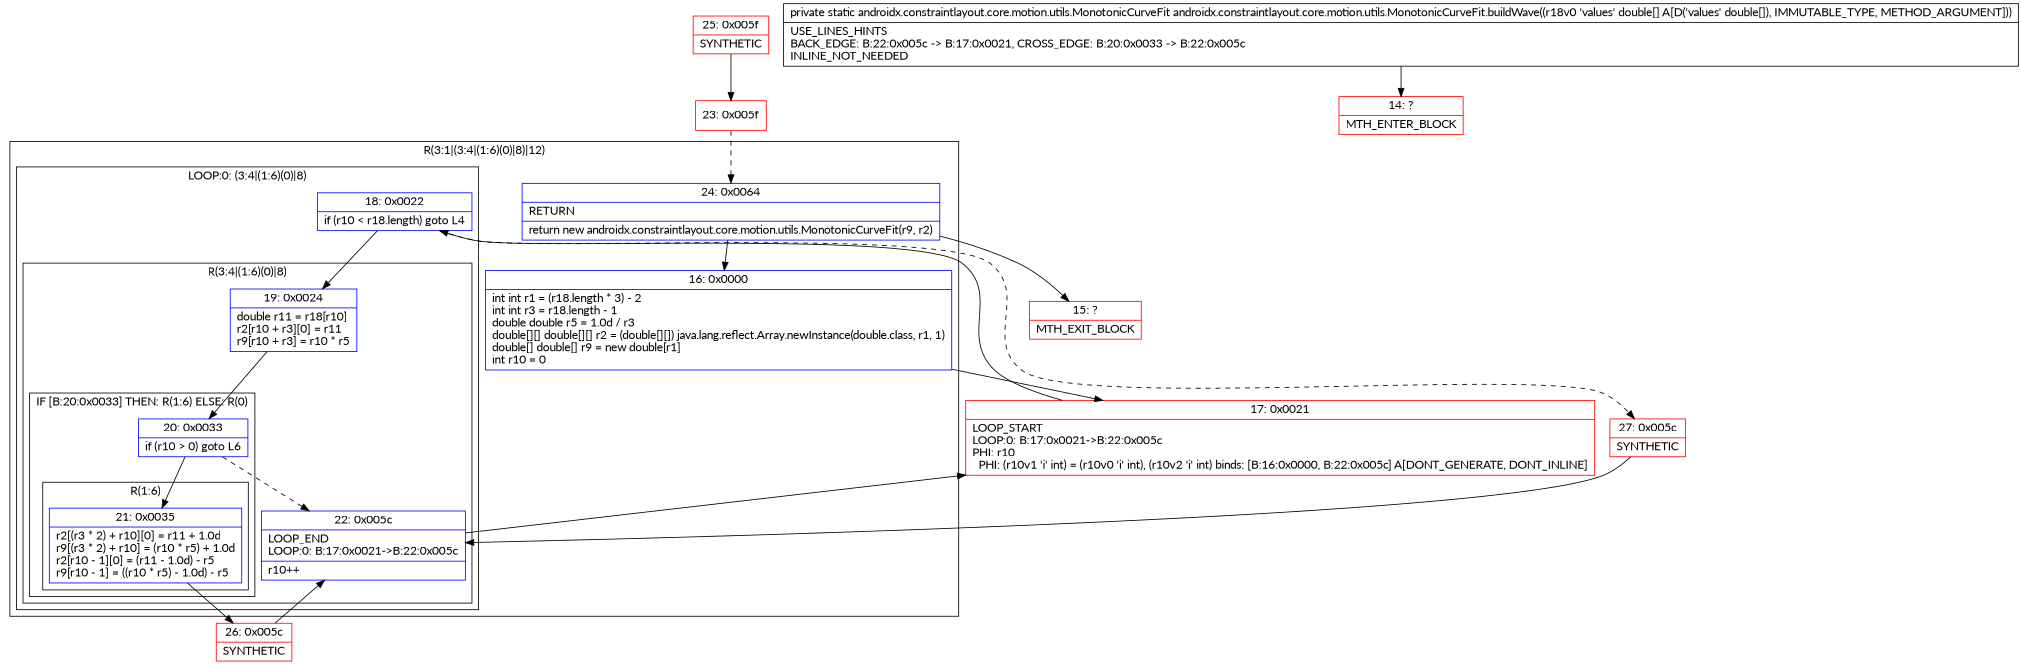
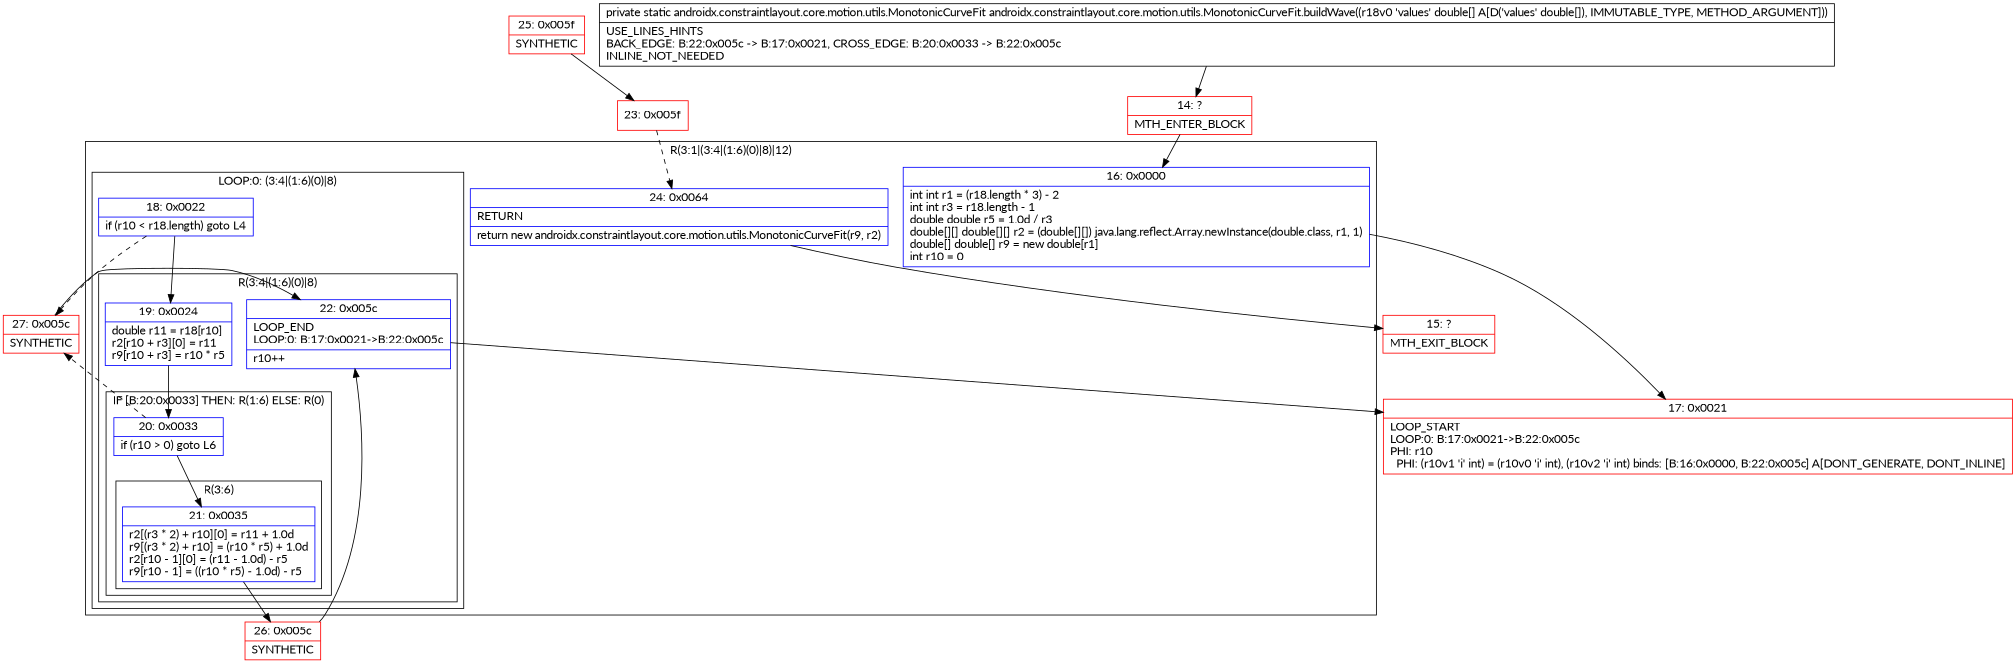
(726, 251) -> (1173, 147)
(942, 257) -> none
(262, 482) -> (106, 387)
(146, 492) -> (219, 490)
